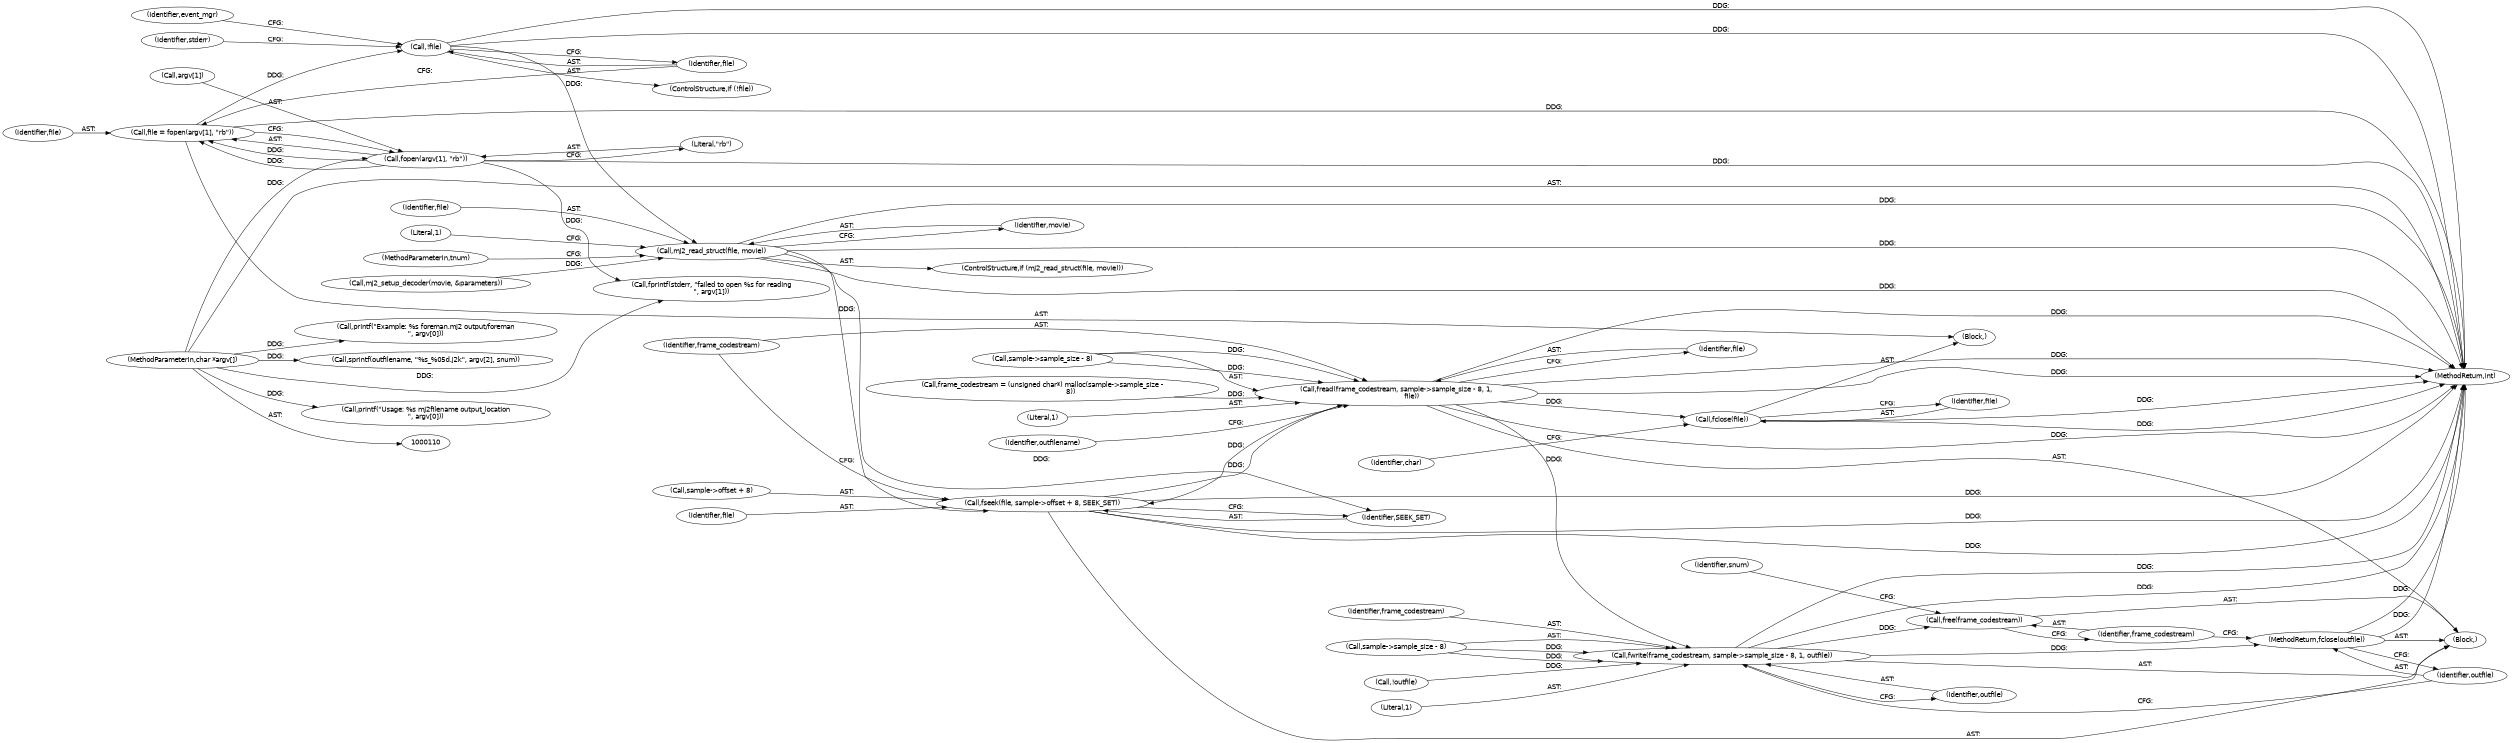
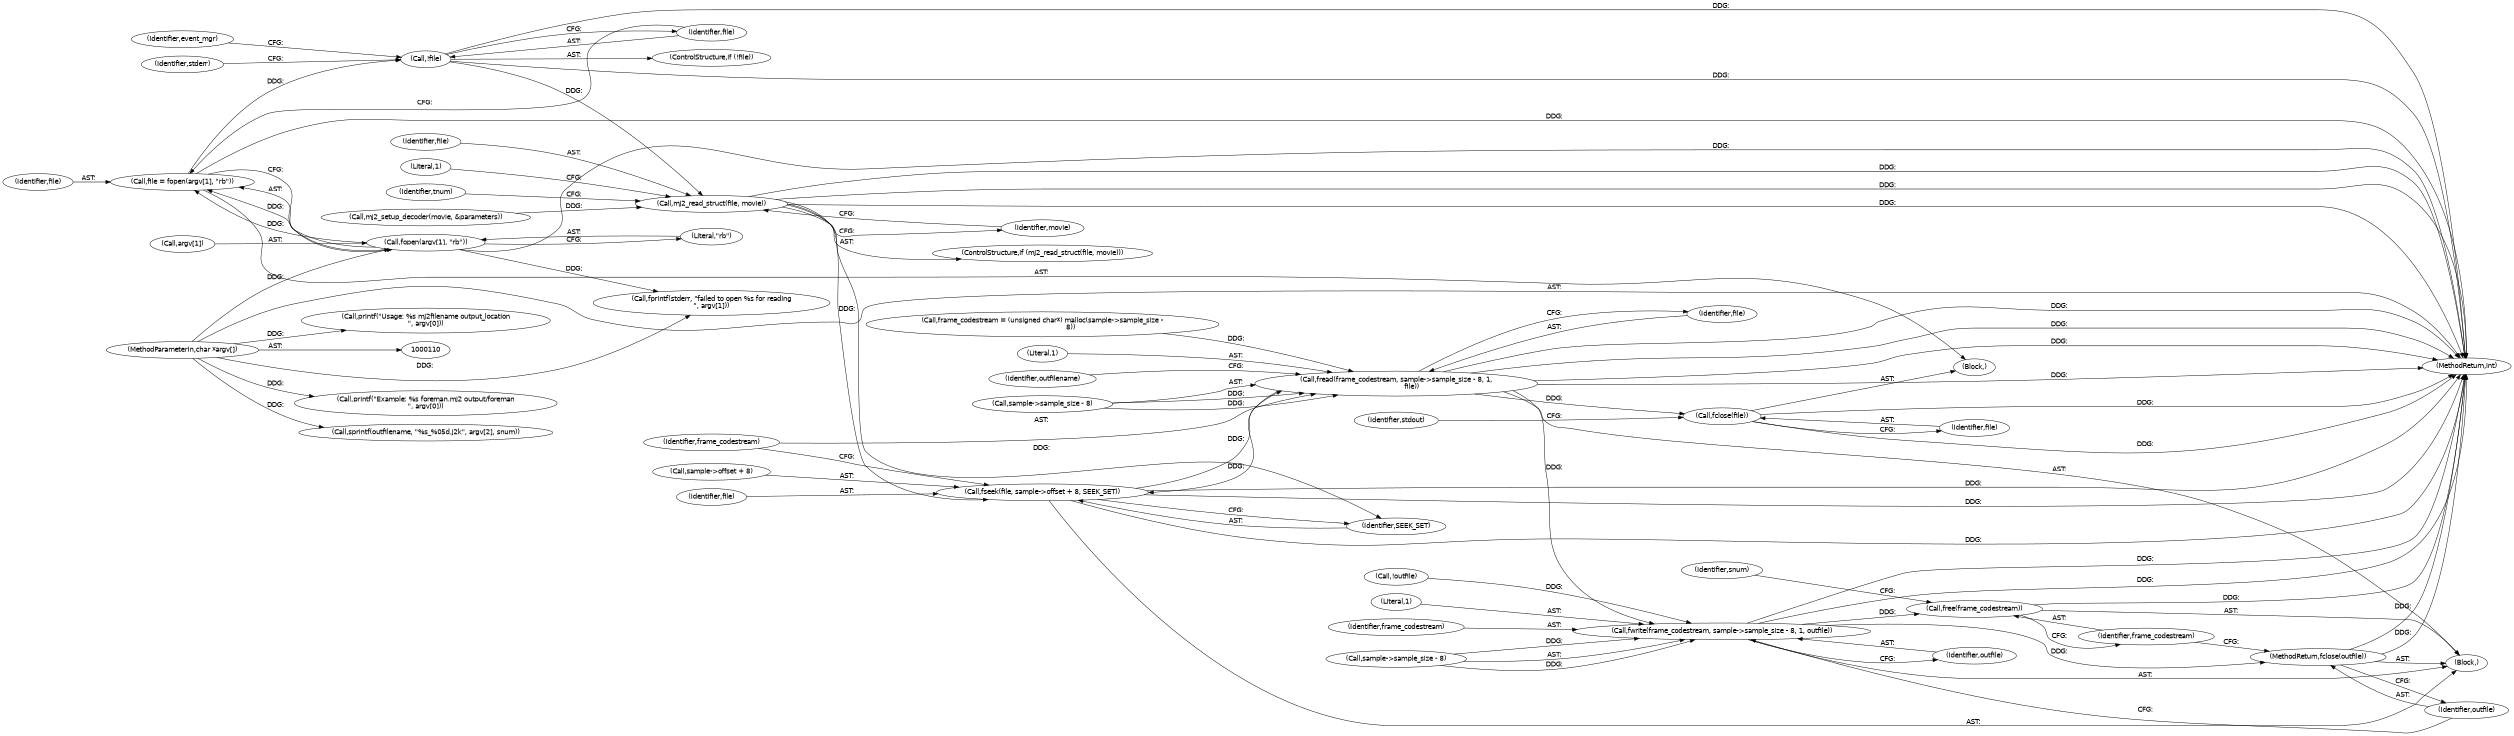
(848, 226) -> (848, 214)
(426, 259) -> (426, 192)
(1396, 463) -> (1396, 420)
none -> (2330, 597)
